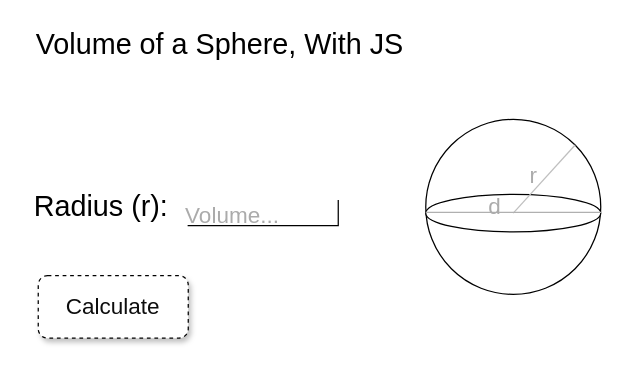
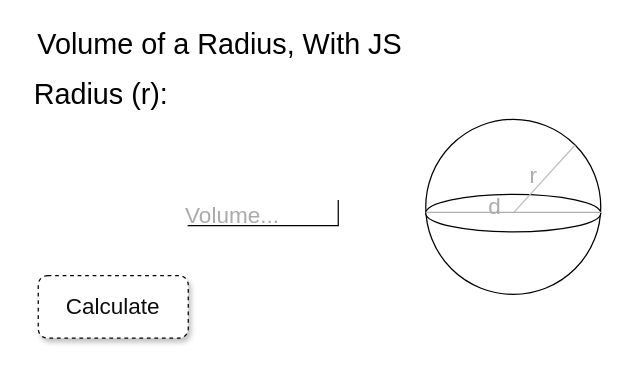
(220, 44) -> (220, 44)
(101, 207) -> (101, 94)
